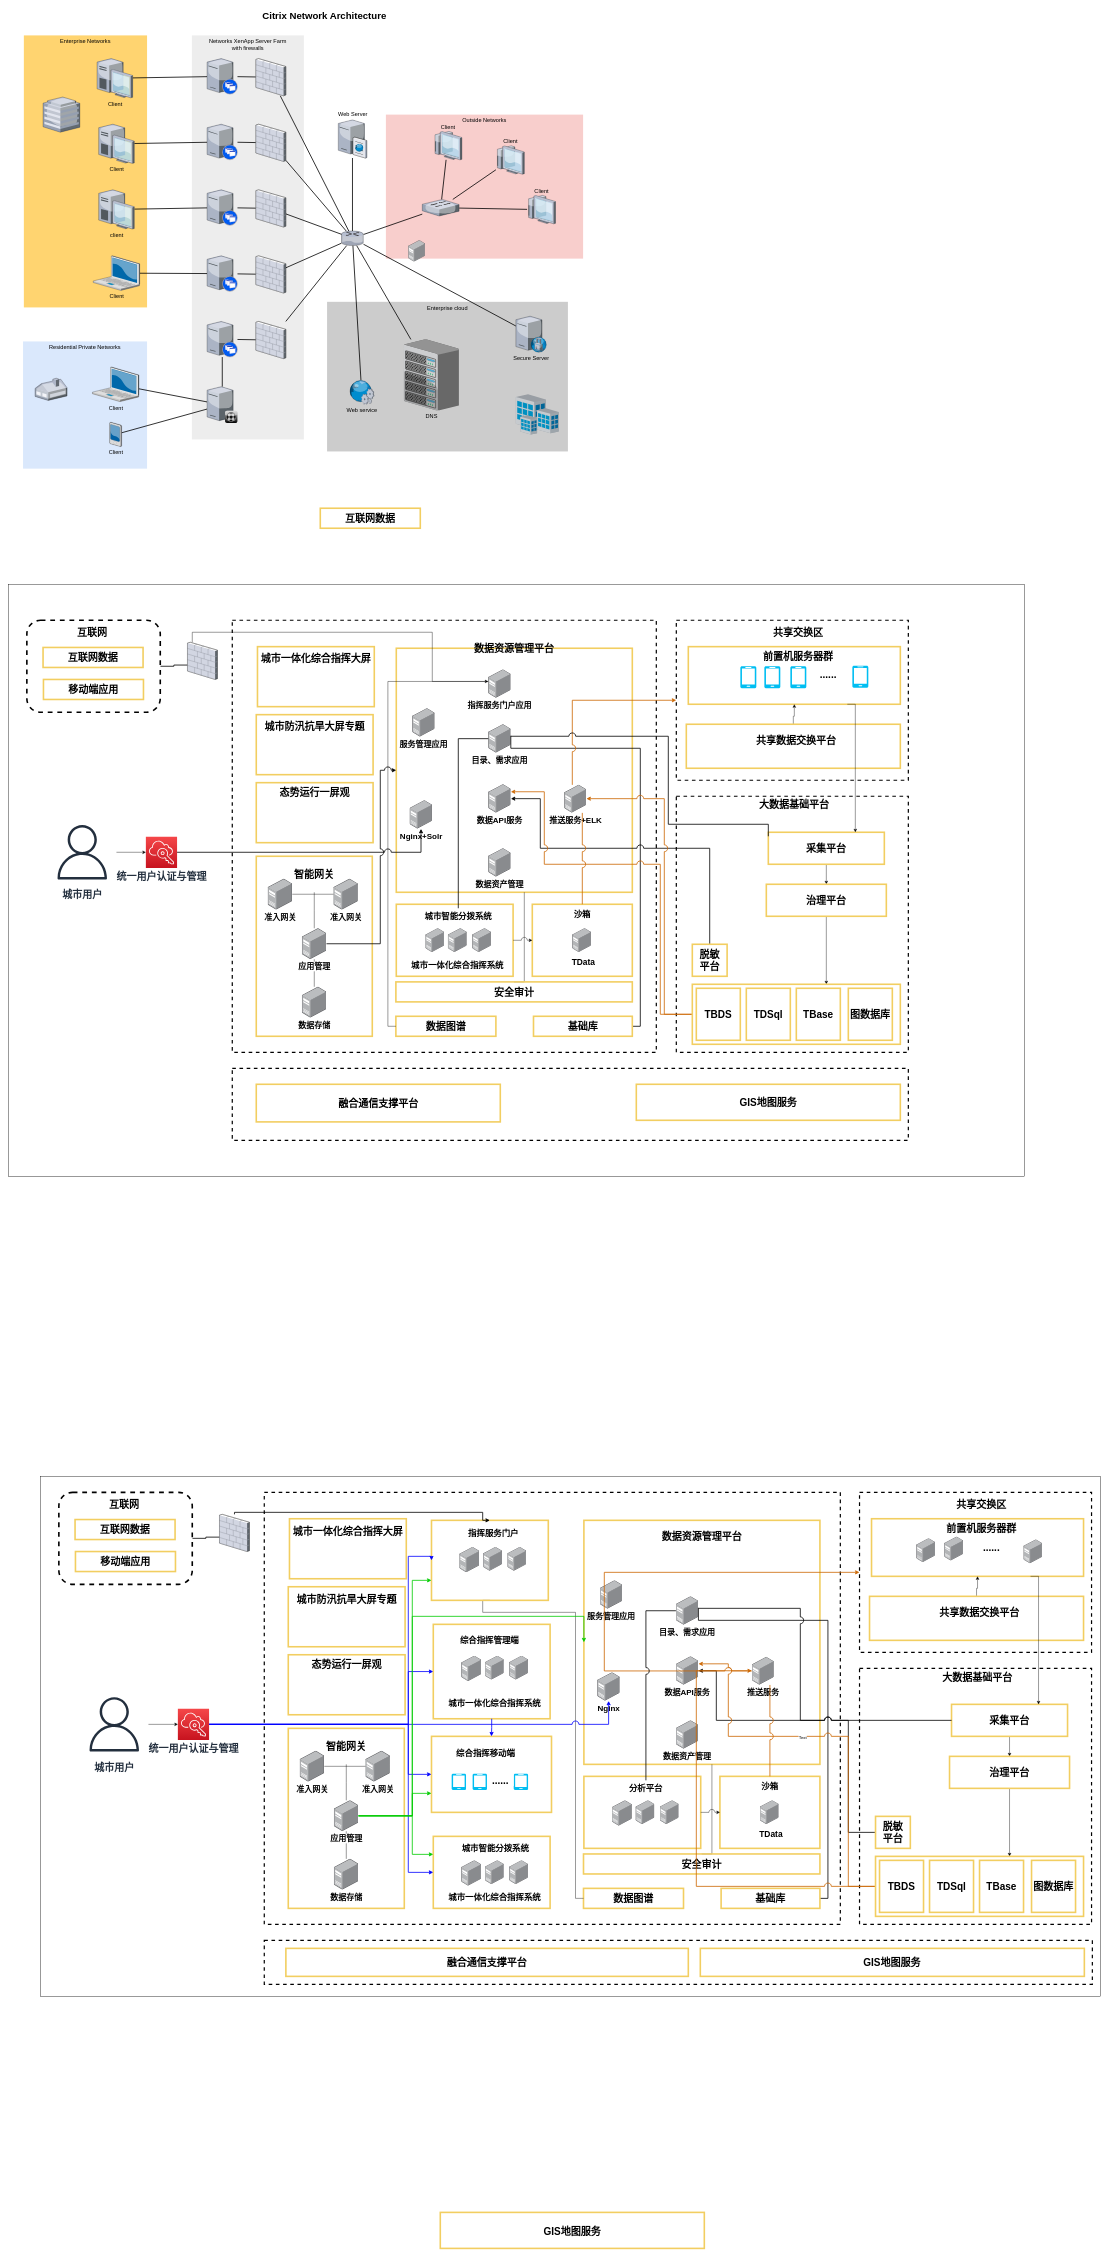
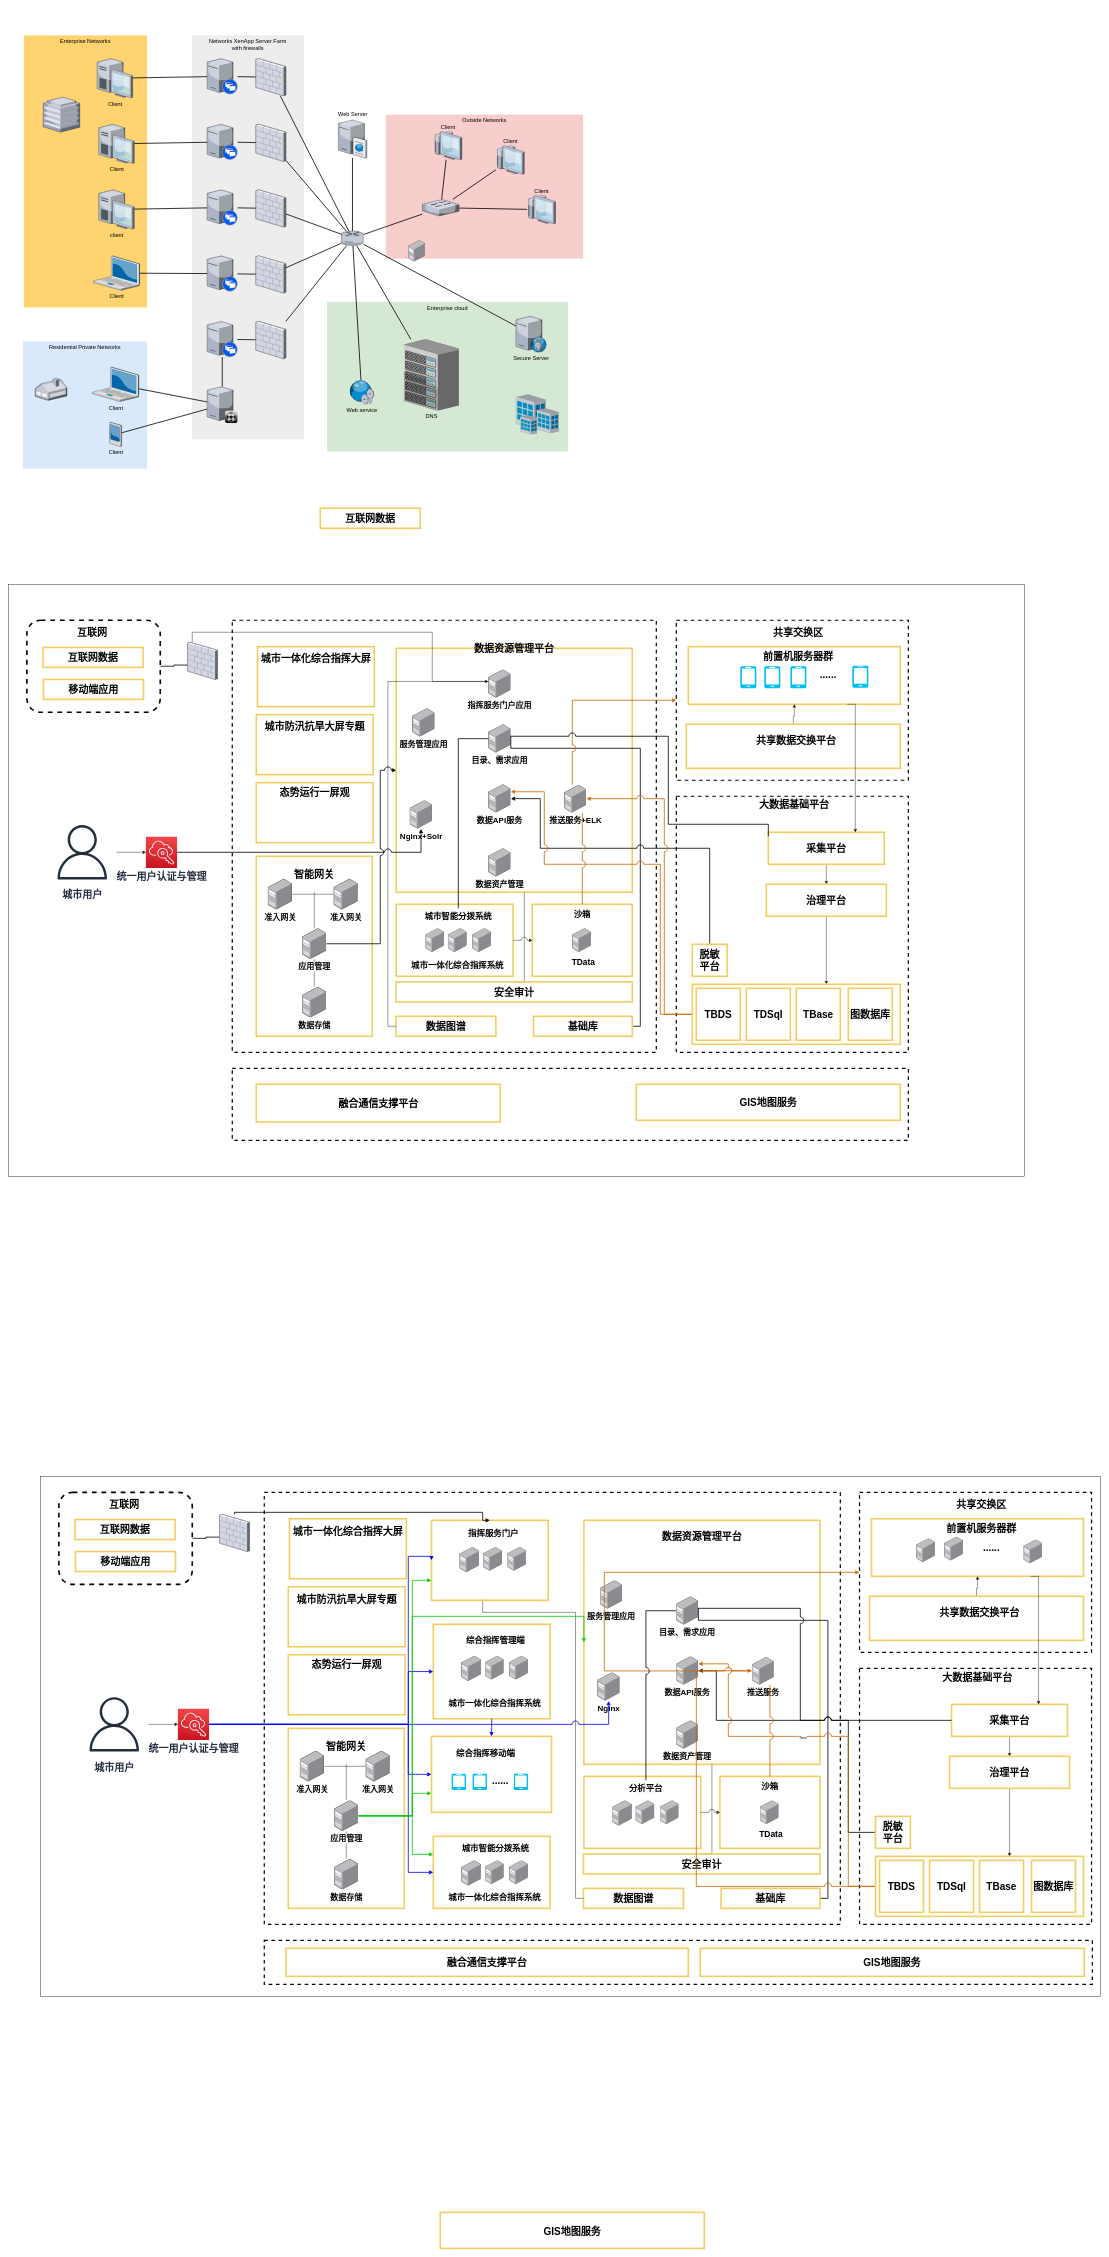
(324, 16) -> none
(447, 308) -> (447, 308)
(489, 1639) -> (495, 1639)
